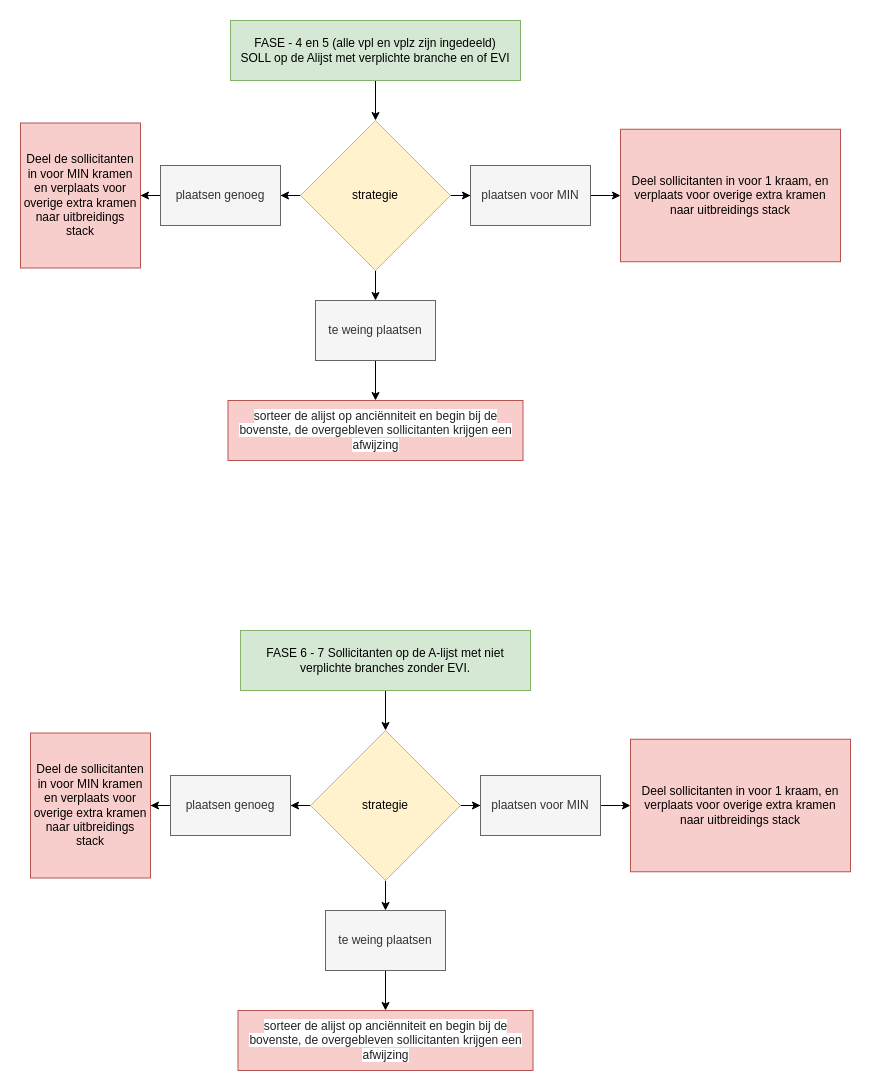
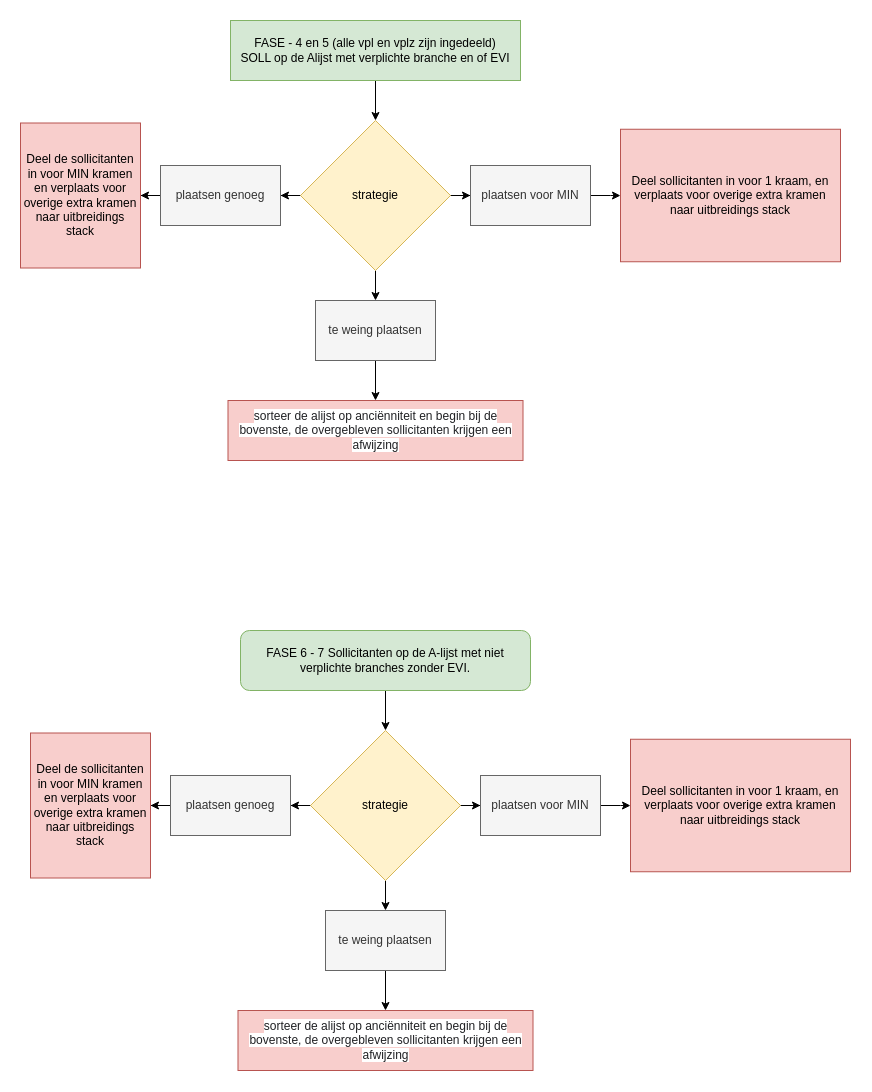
(386, 661) -> (386, 661)
